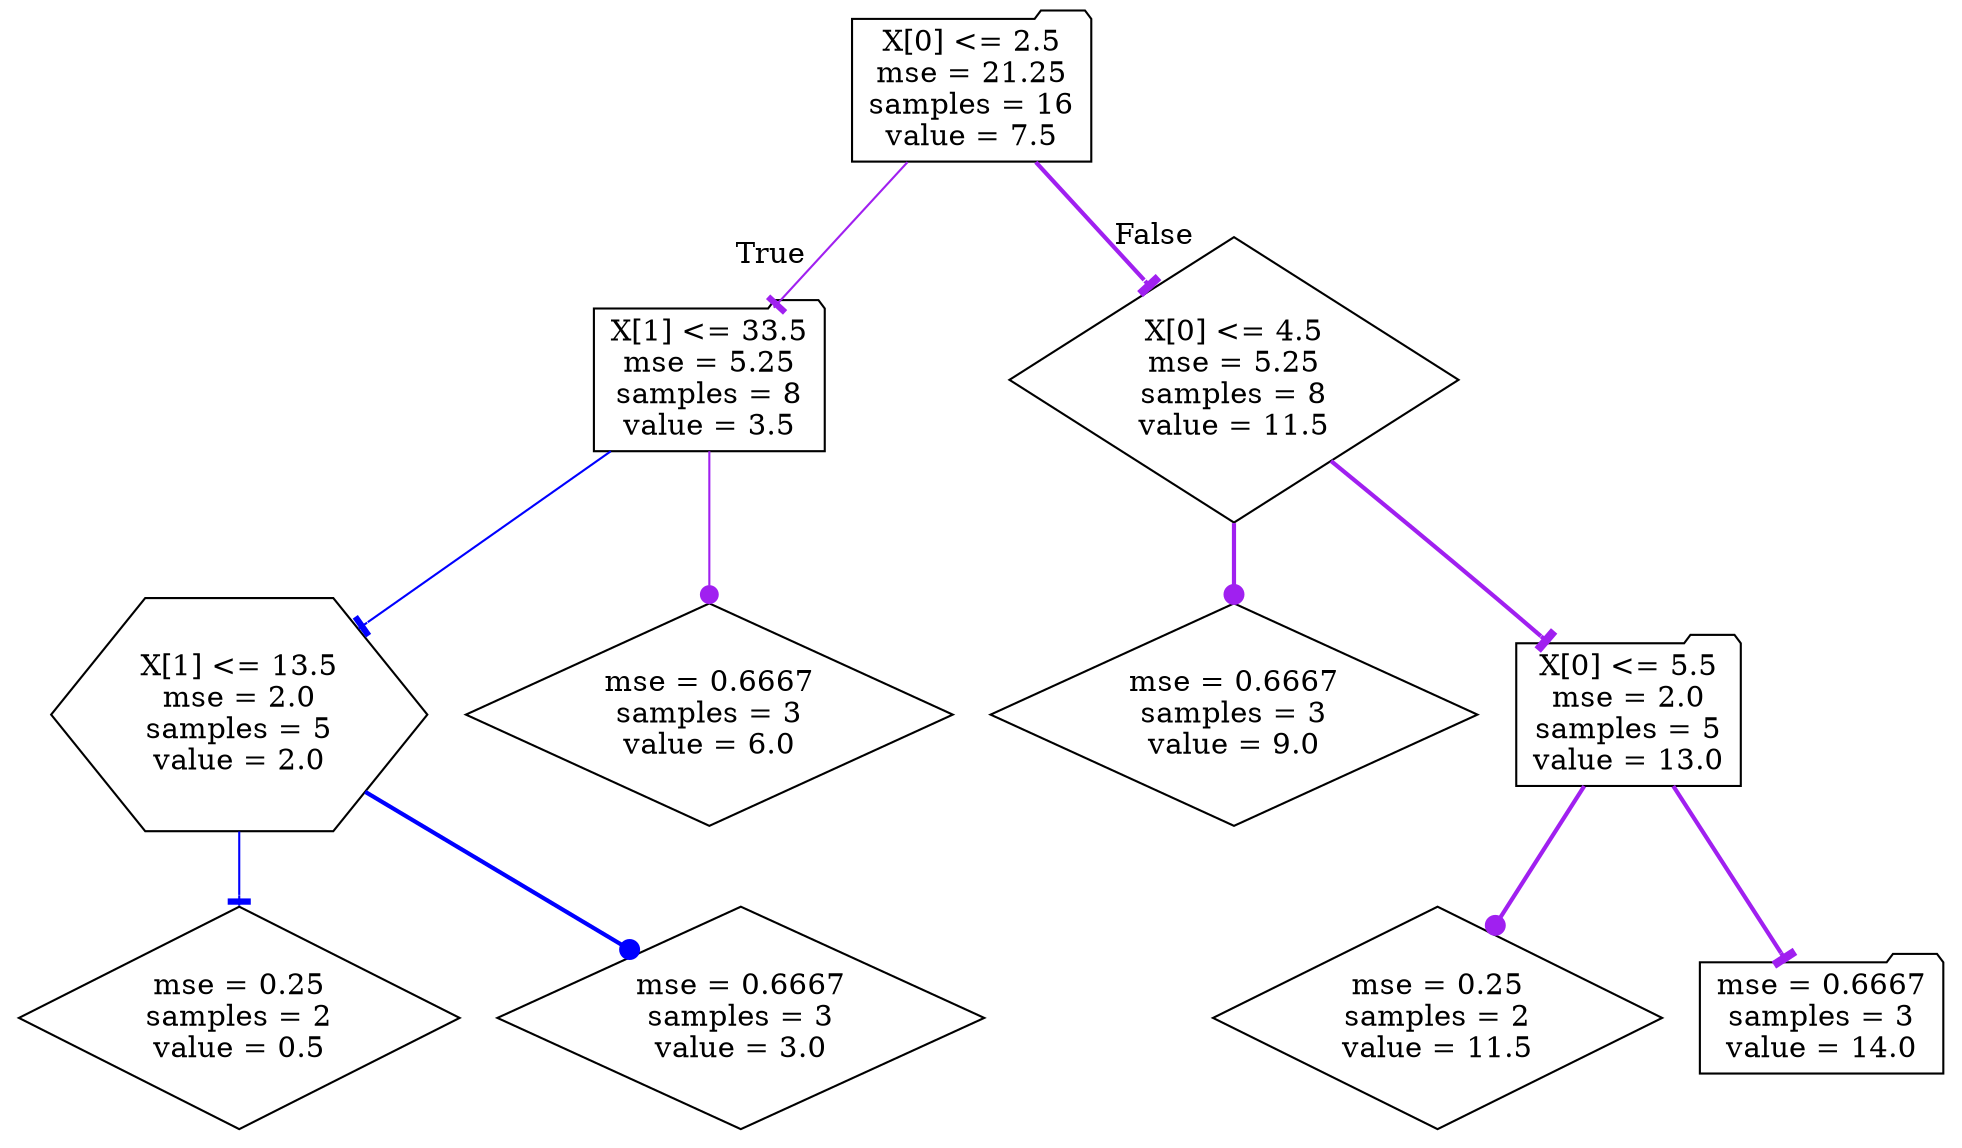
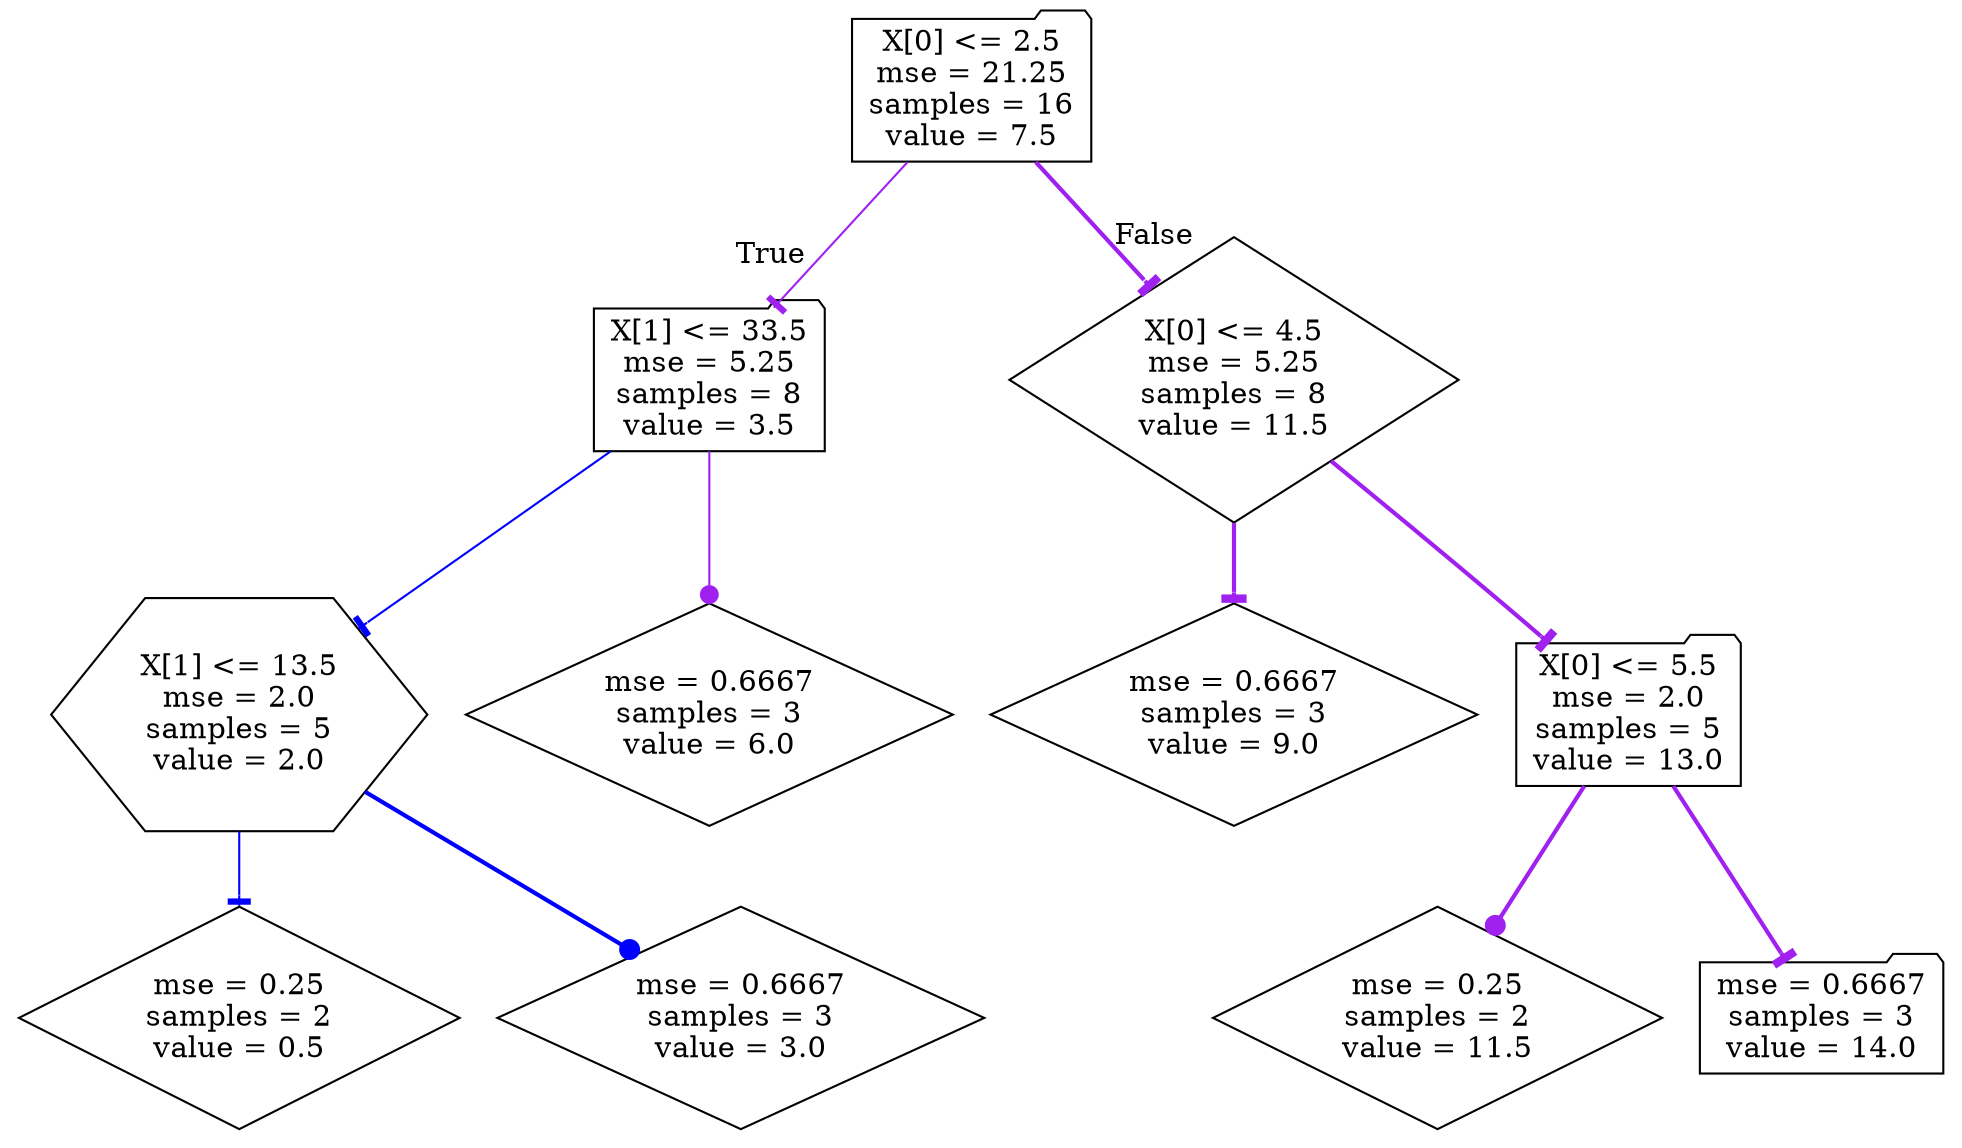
(1234, 554) -> (1234, 558)
